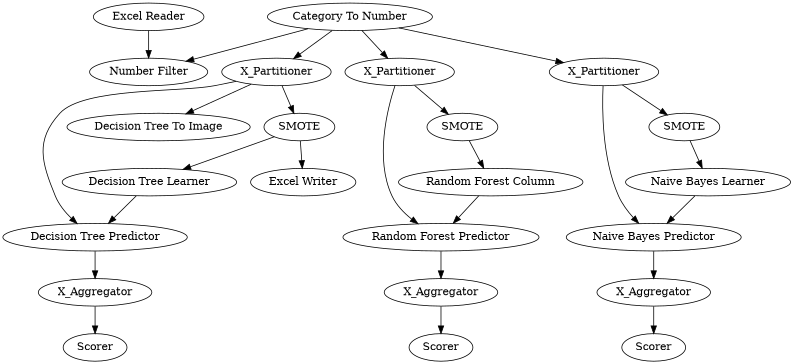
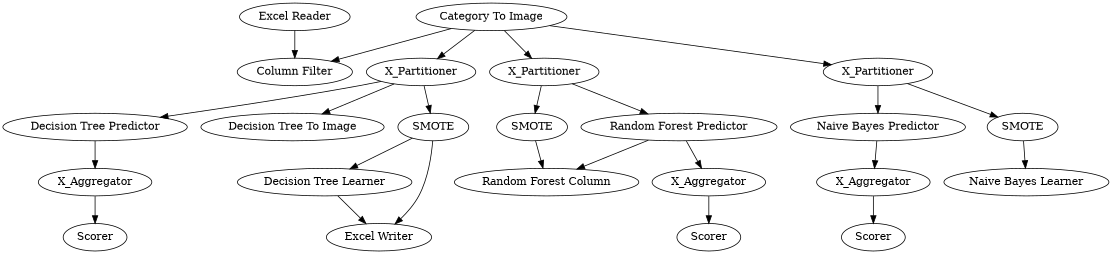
(350, 17) -> (491, 17)
(149, 72) -> (295, 72)
(125, 207) -> (349, 207)
(469, 207) -> (616, 153)
(684, 207) -> none
